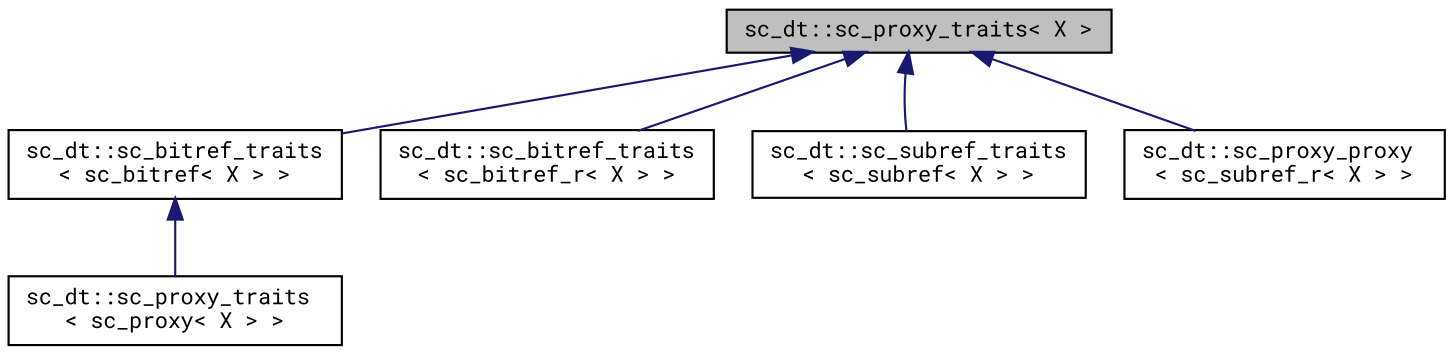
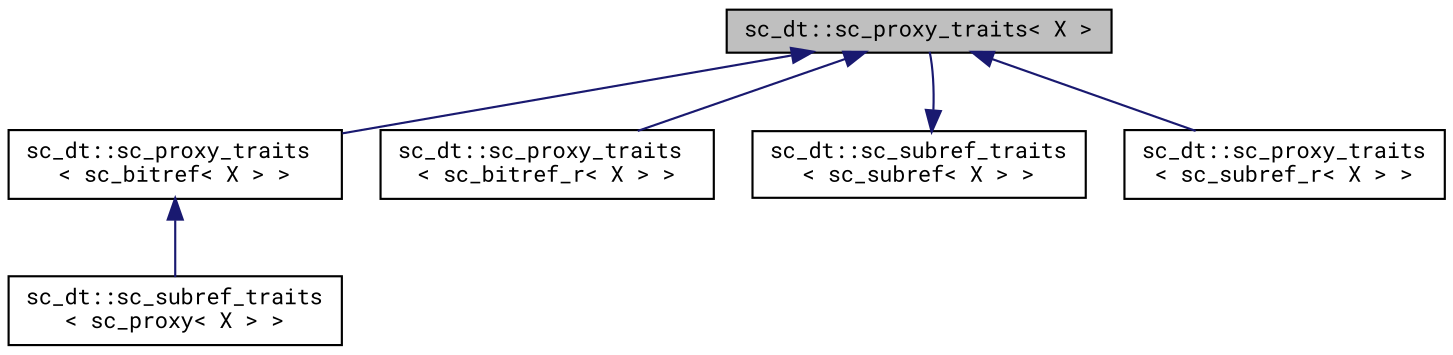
(905, 103) -> (933, 81)
(175, 164) -> (175, 164)
(547, 164) -> (547, 164)
(1285, 164) -> (1285, 164)
(175, 311) -> (175, 311)
